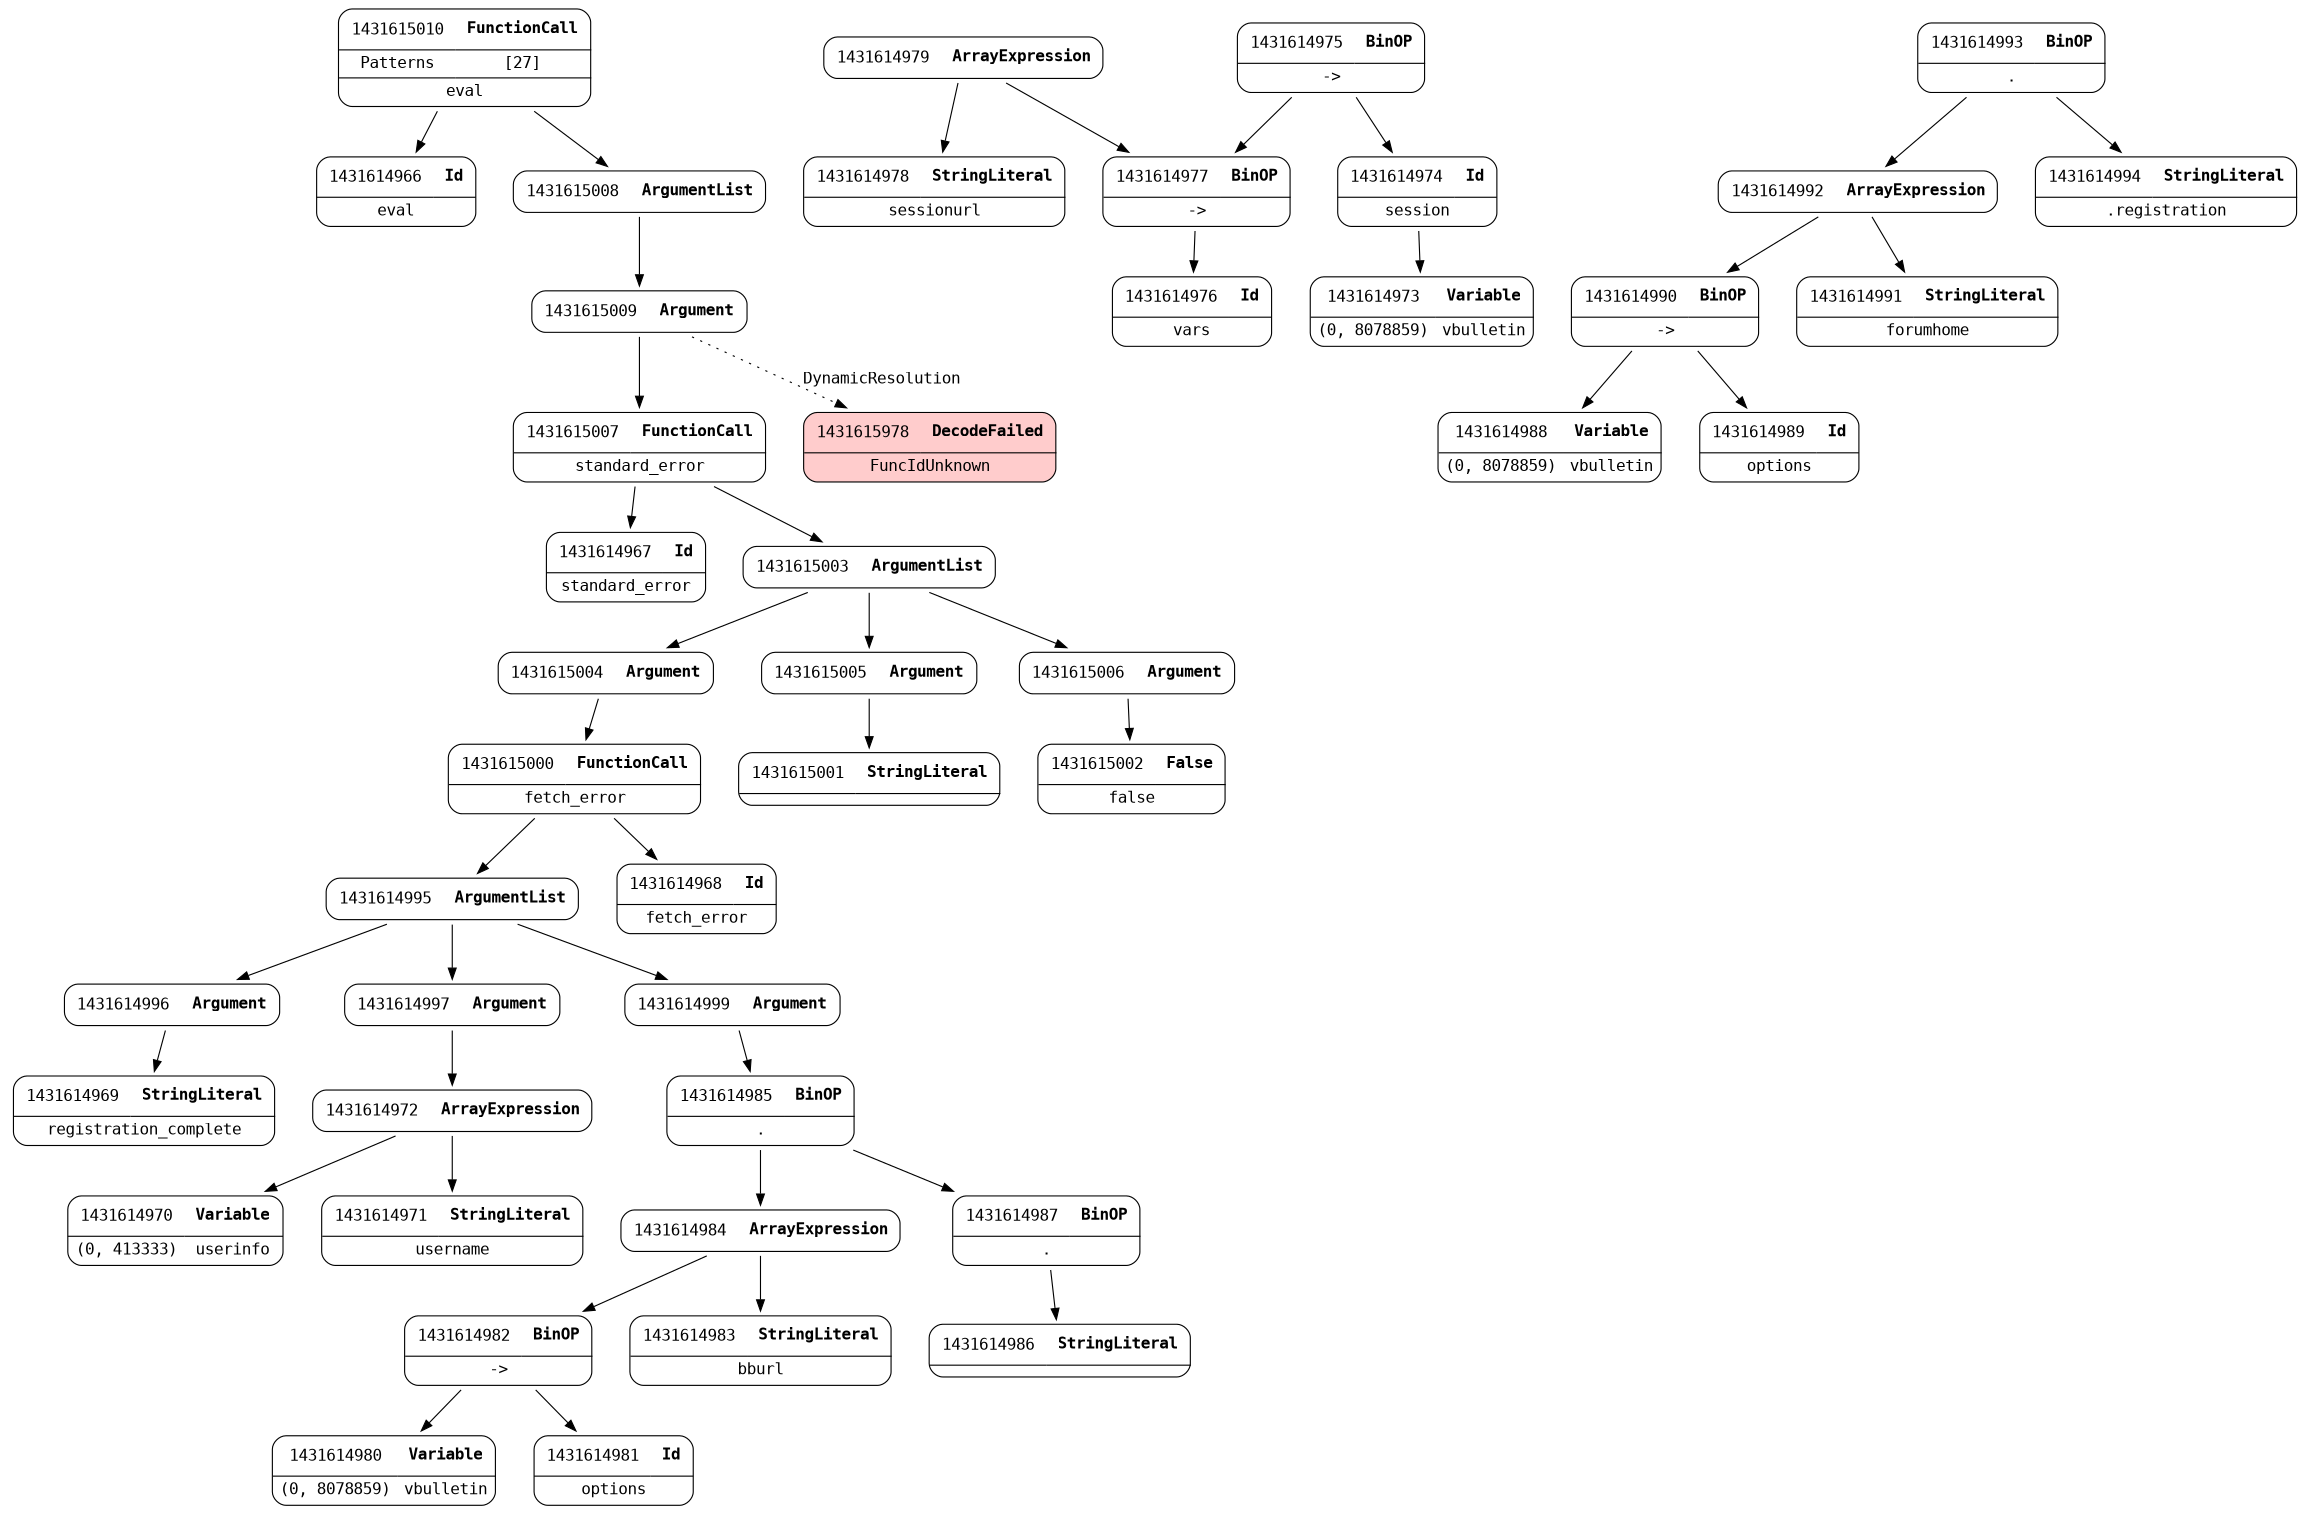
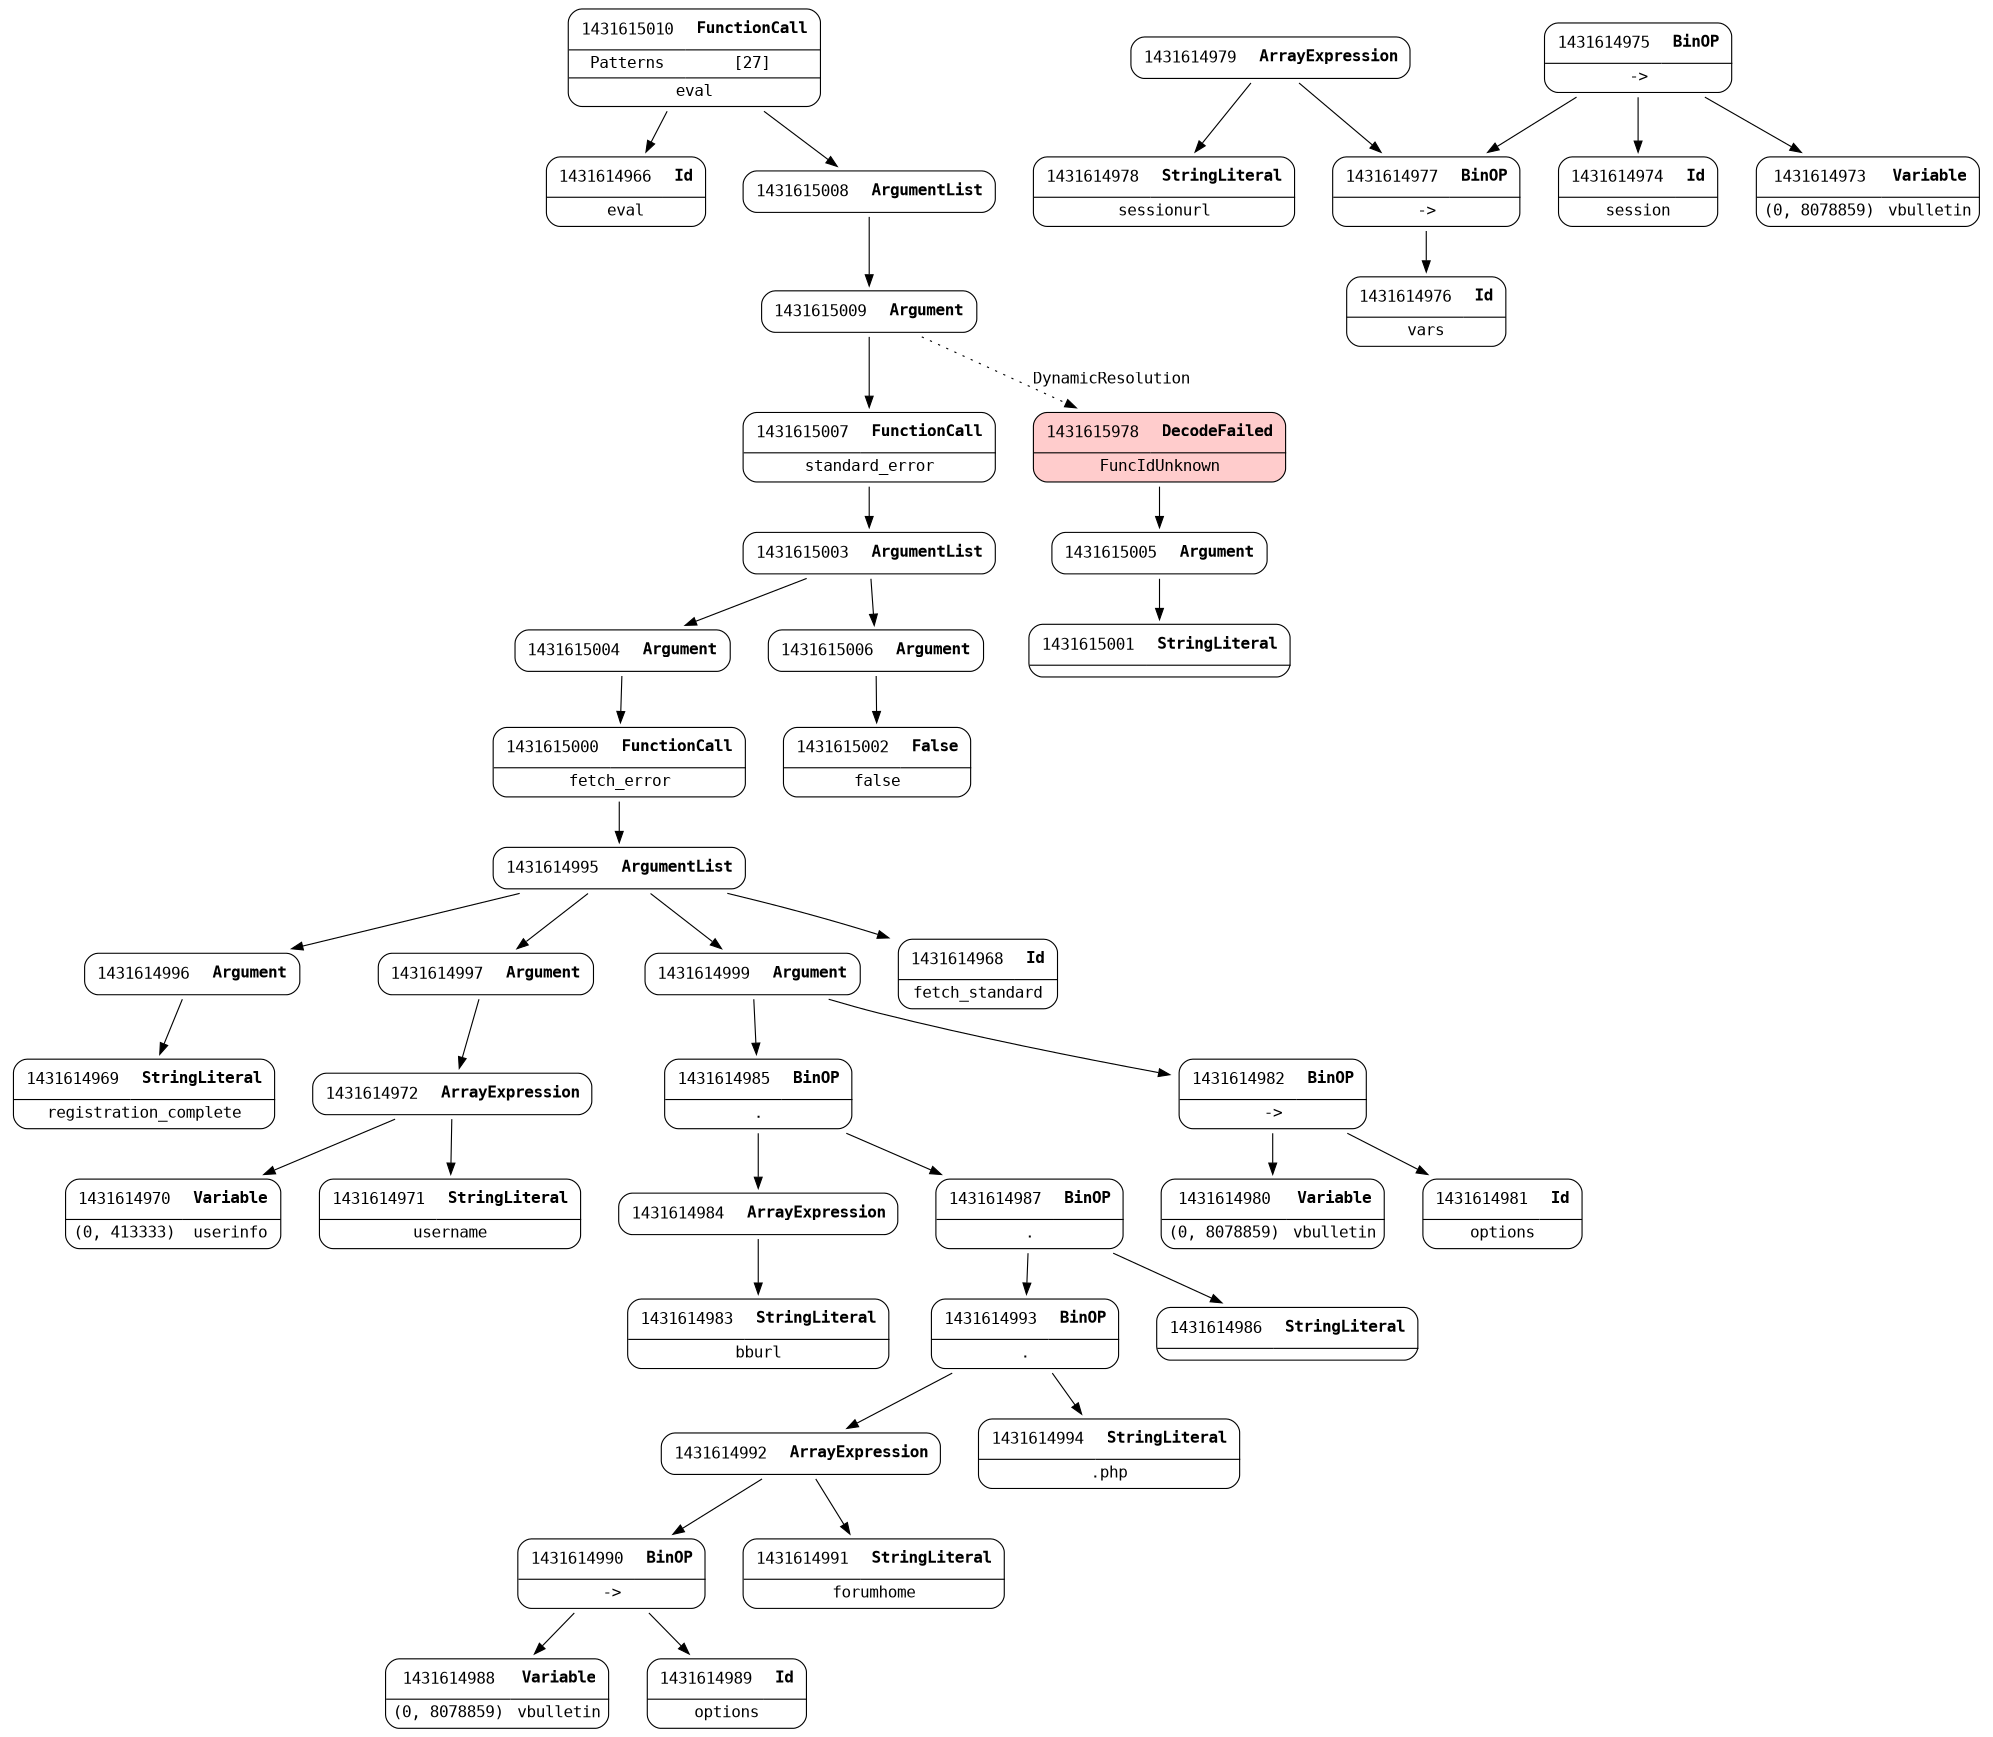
(2167, 211) -> (1110, 1473)
(1419, 246) -> (1748, 122)
(626, 567) -> none
(869, 614) -> (1160, 502)
(631, 835) -> (803, 913)
(697, 918) -> (978, 993)
none -> (1027, 1268)
(650, 1281) -> (993, 1039)
